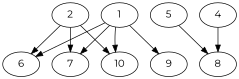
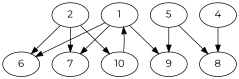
(115, 36) -> (124, 43)
none -> (169, 36)
